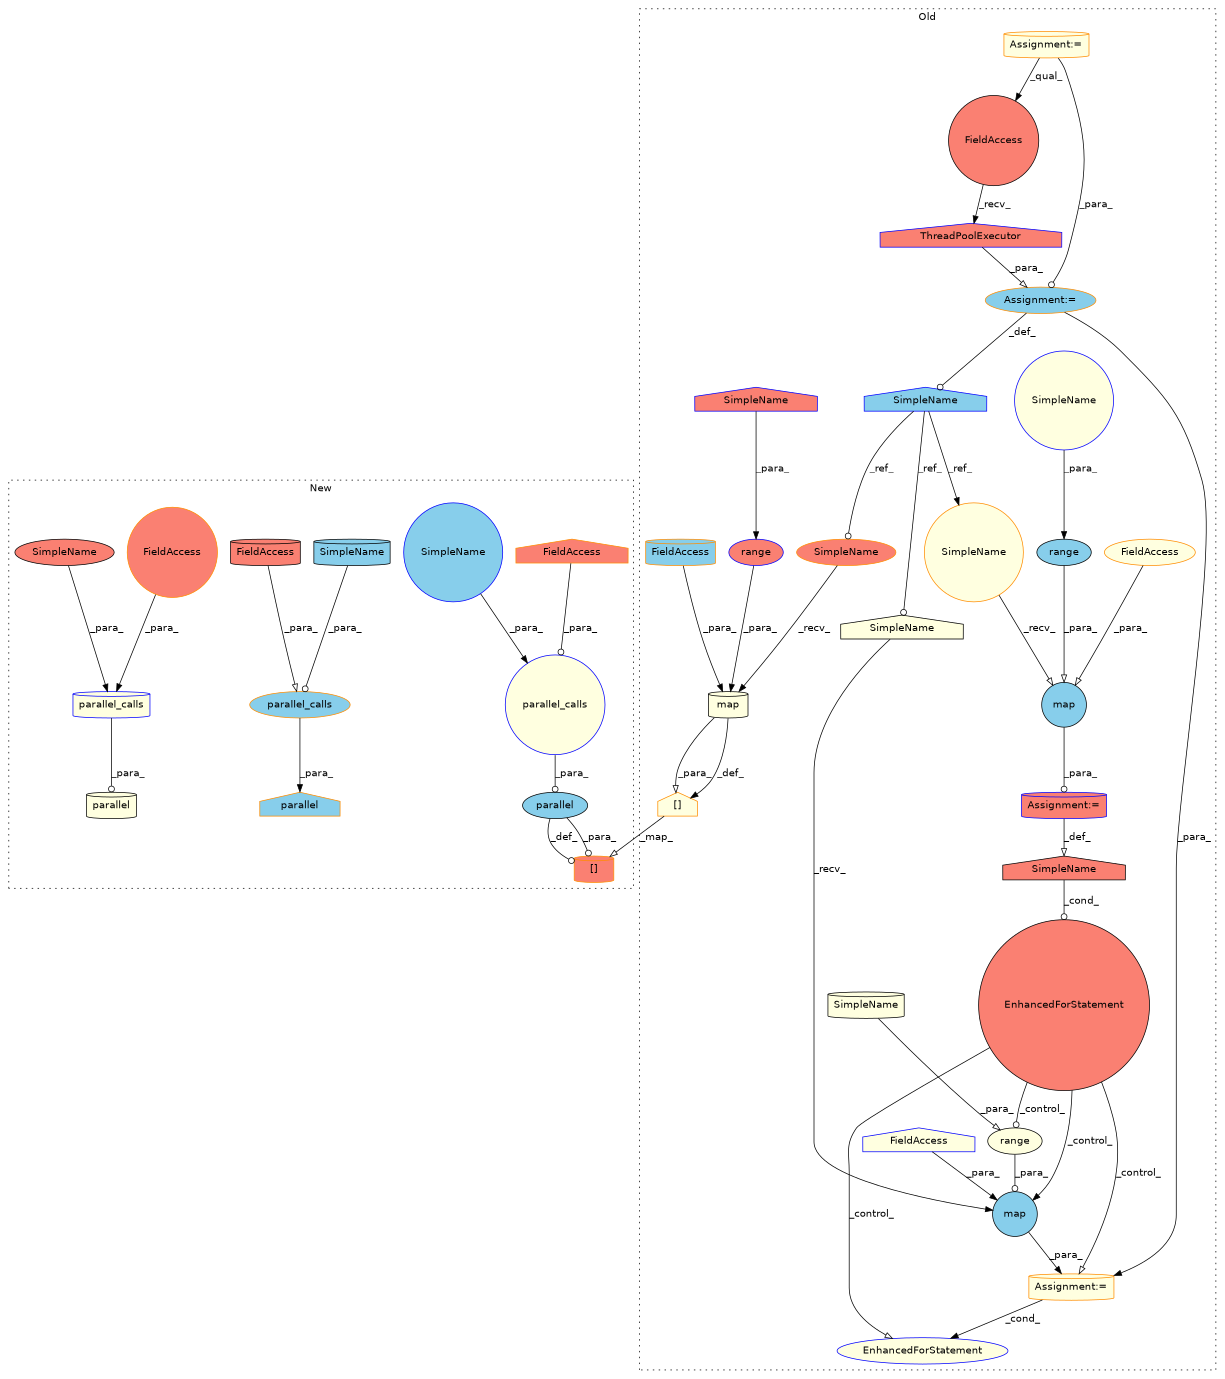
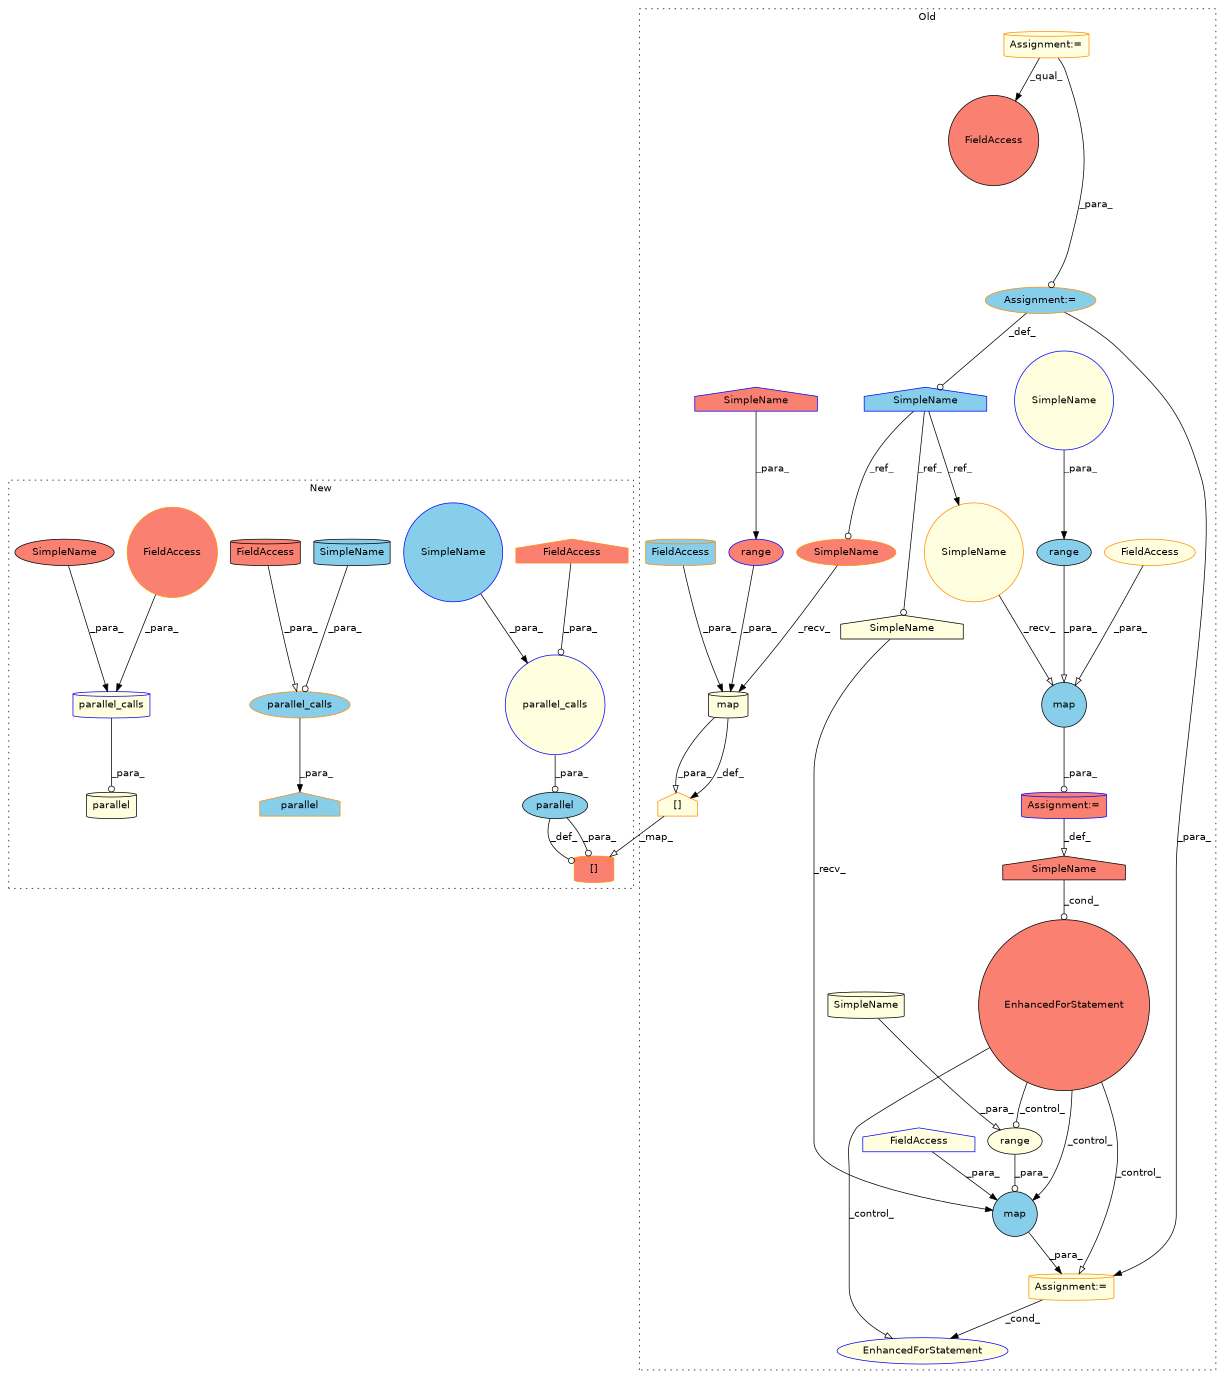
(971, 236) -> none
